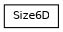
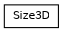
(31, 16) -> (31, 16)
